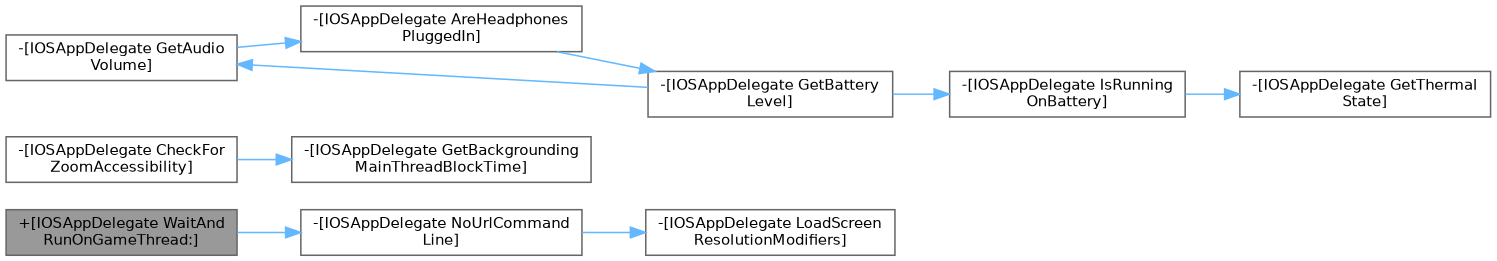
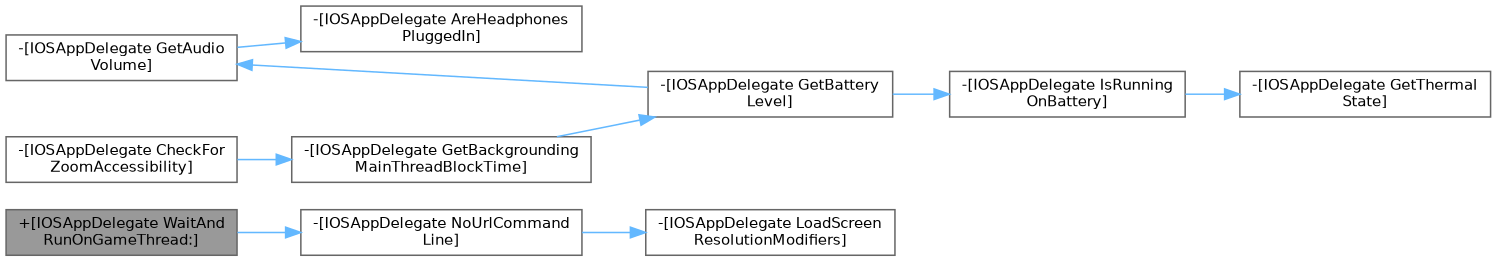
(598, 60) -> (598, 128)
